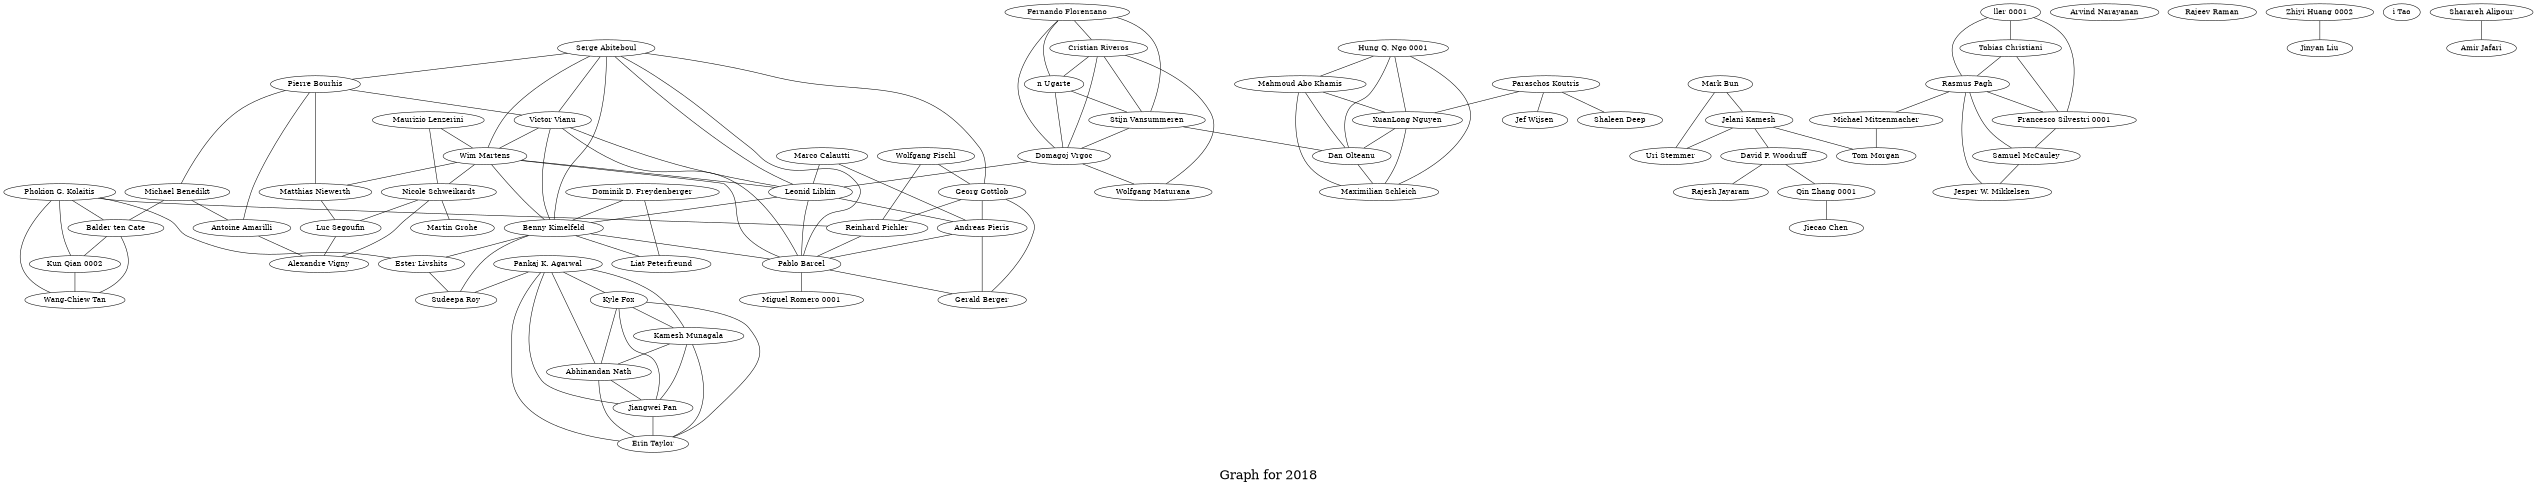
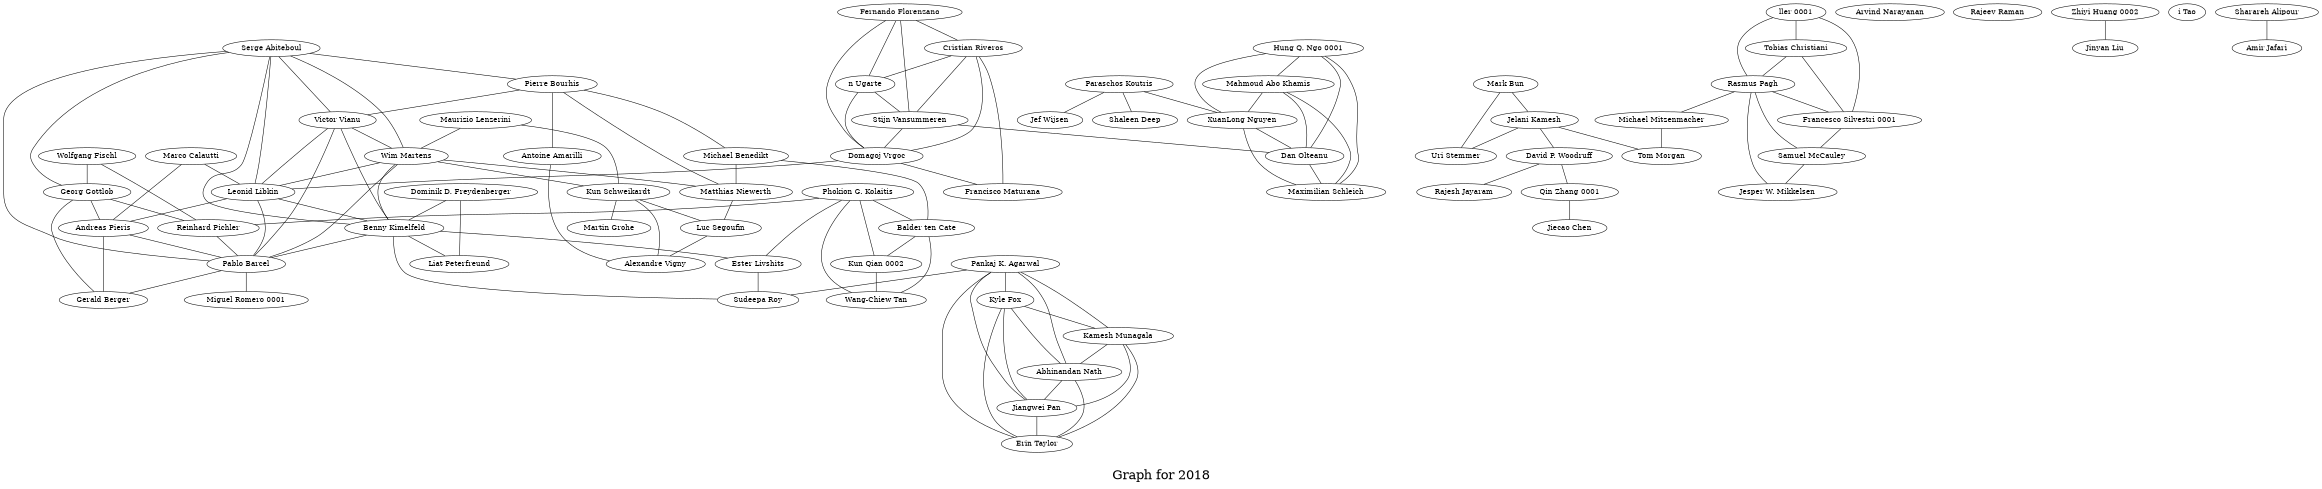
(439, 192) -> (618, 192)
(1153, 192) -> (1003, 192)
(210, 210) -> (736, 174)
